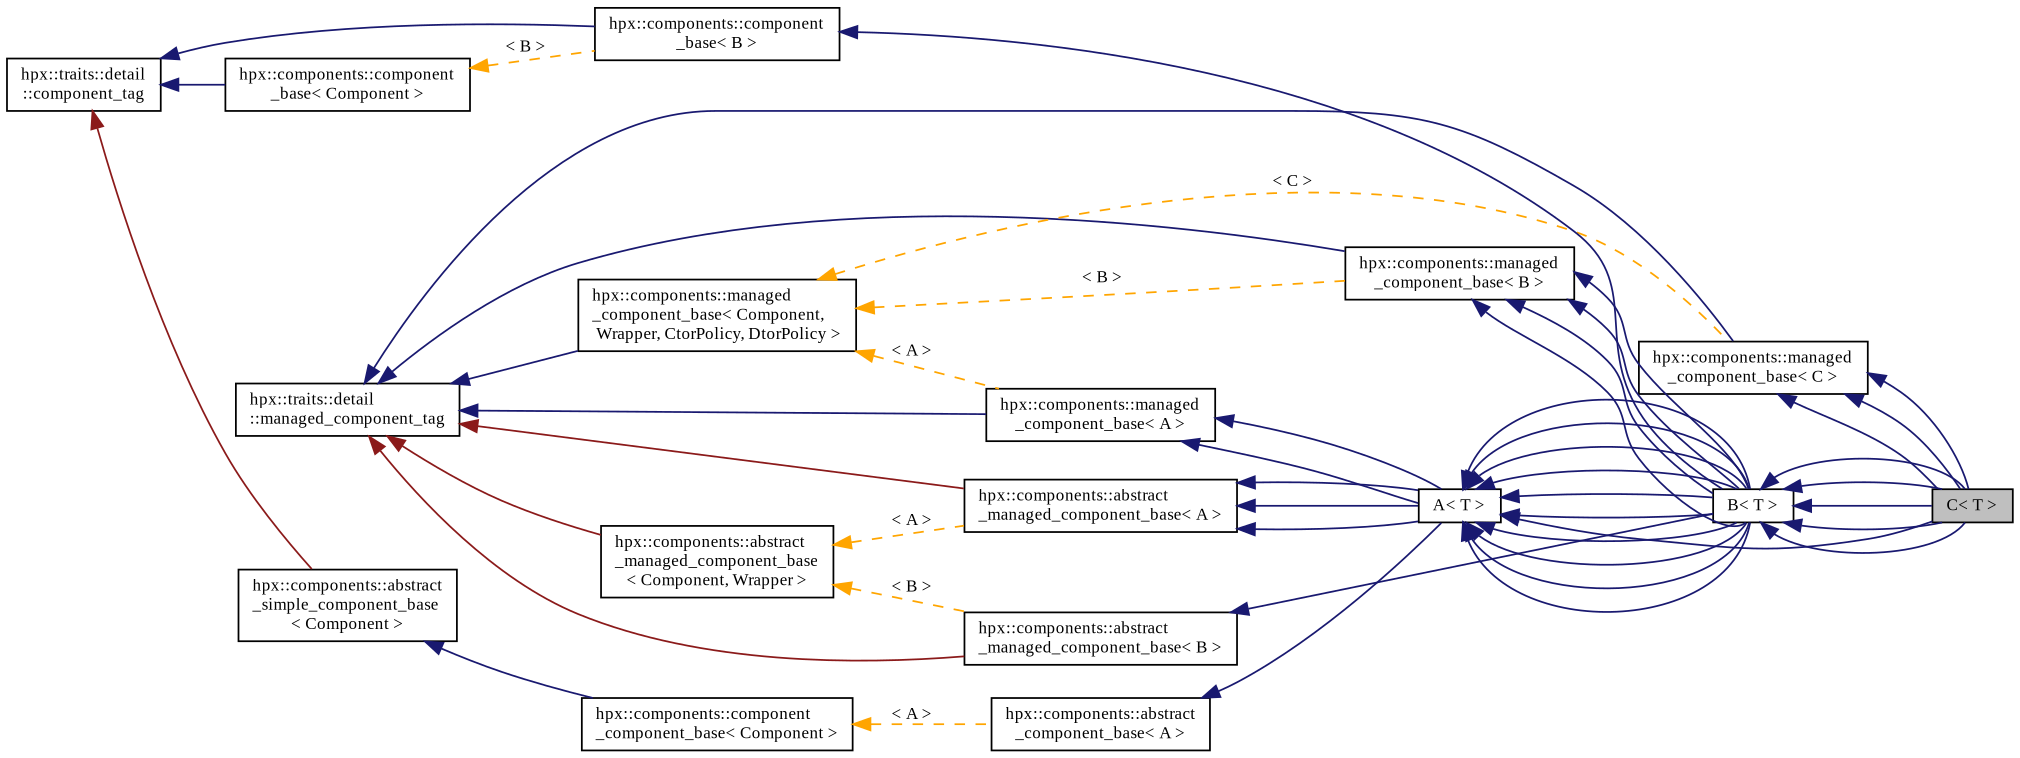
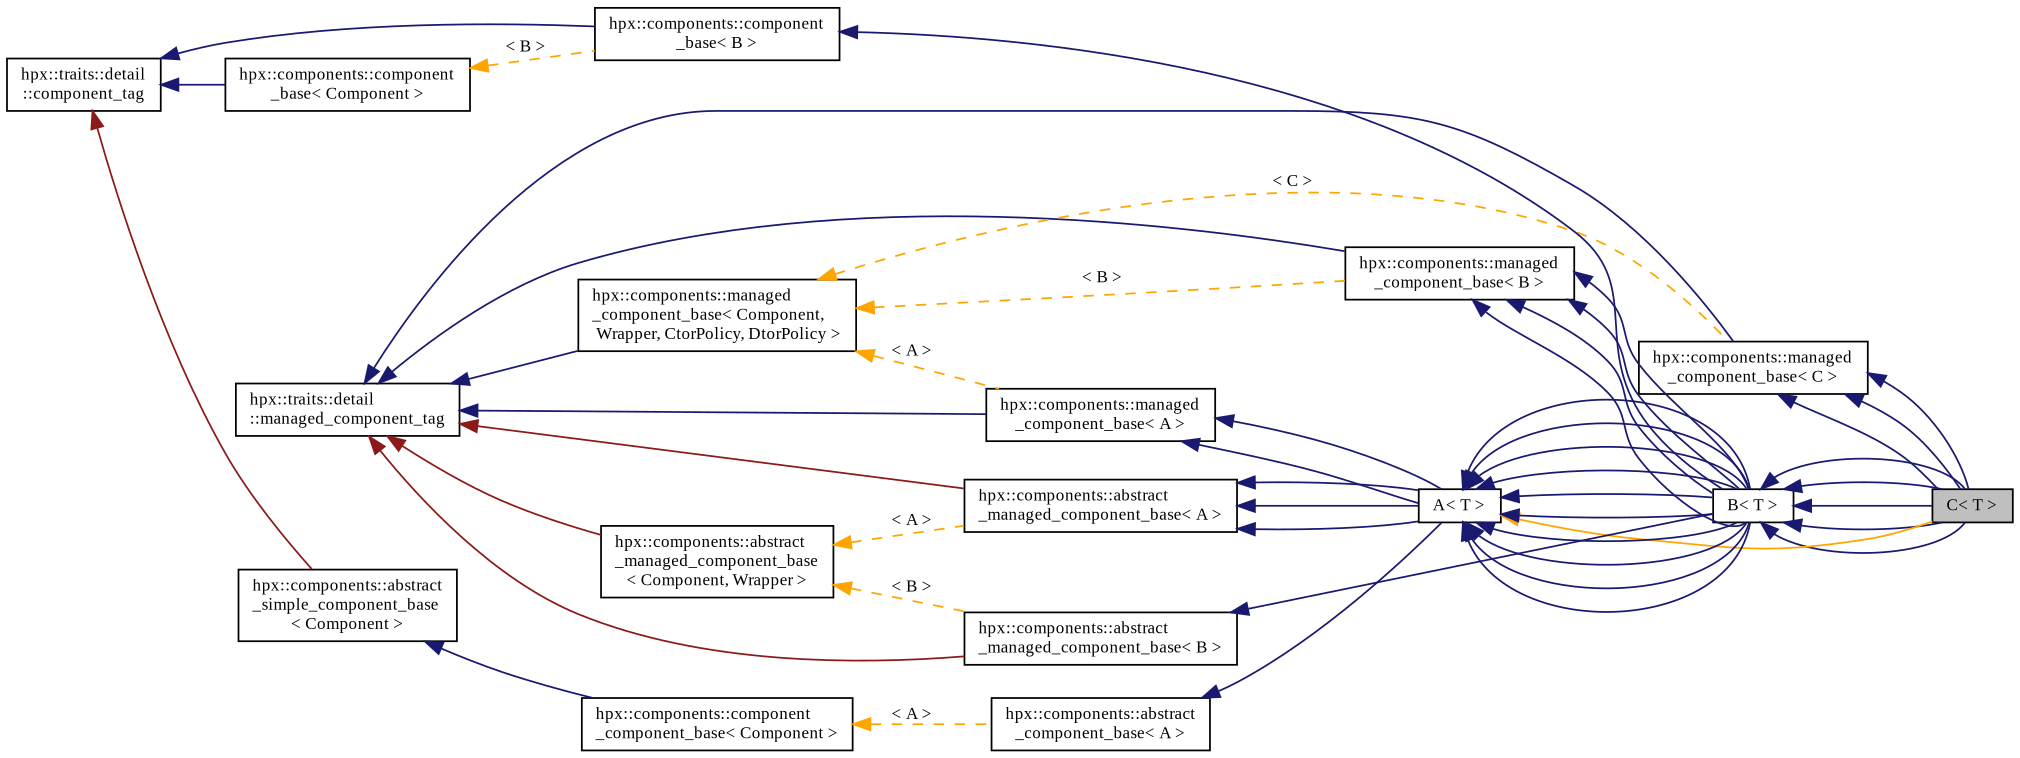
(1758, 548) -> (1758, 548)
